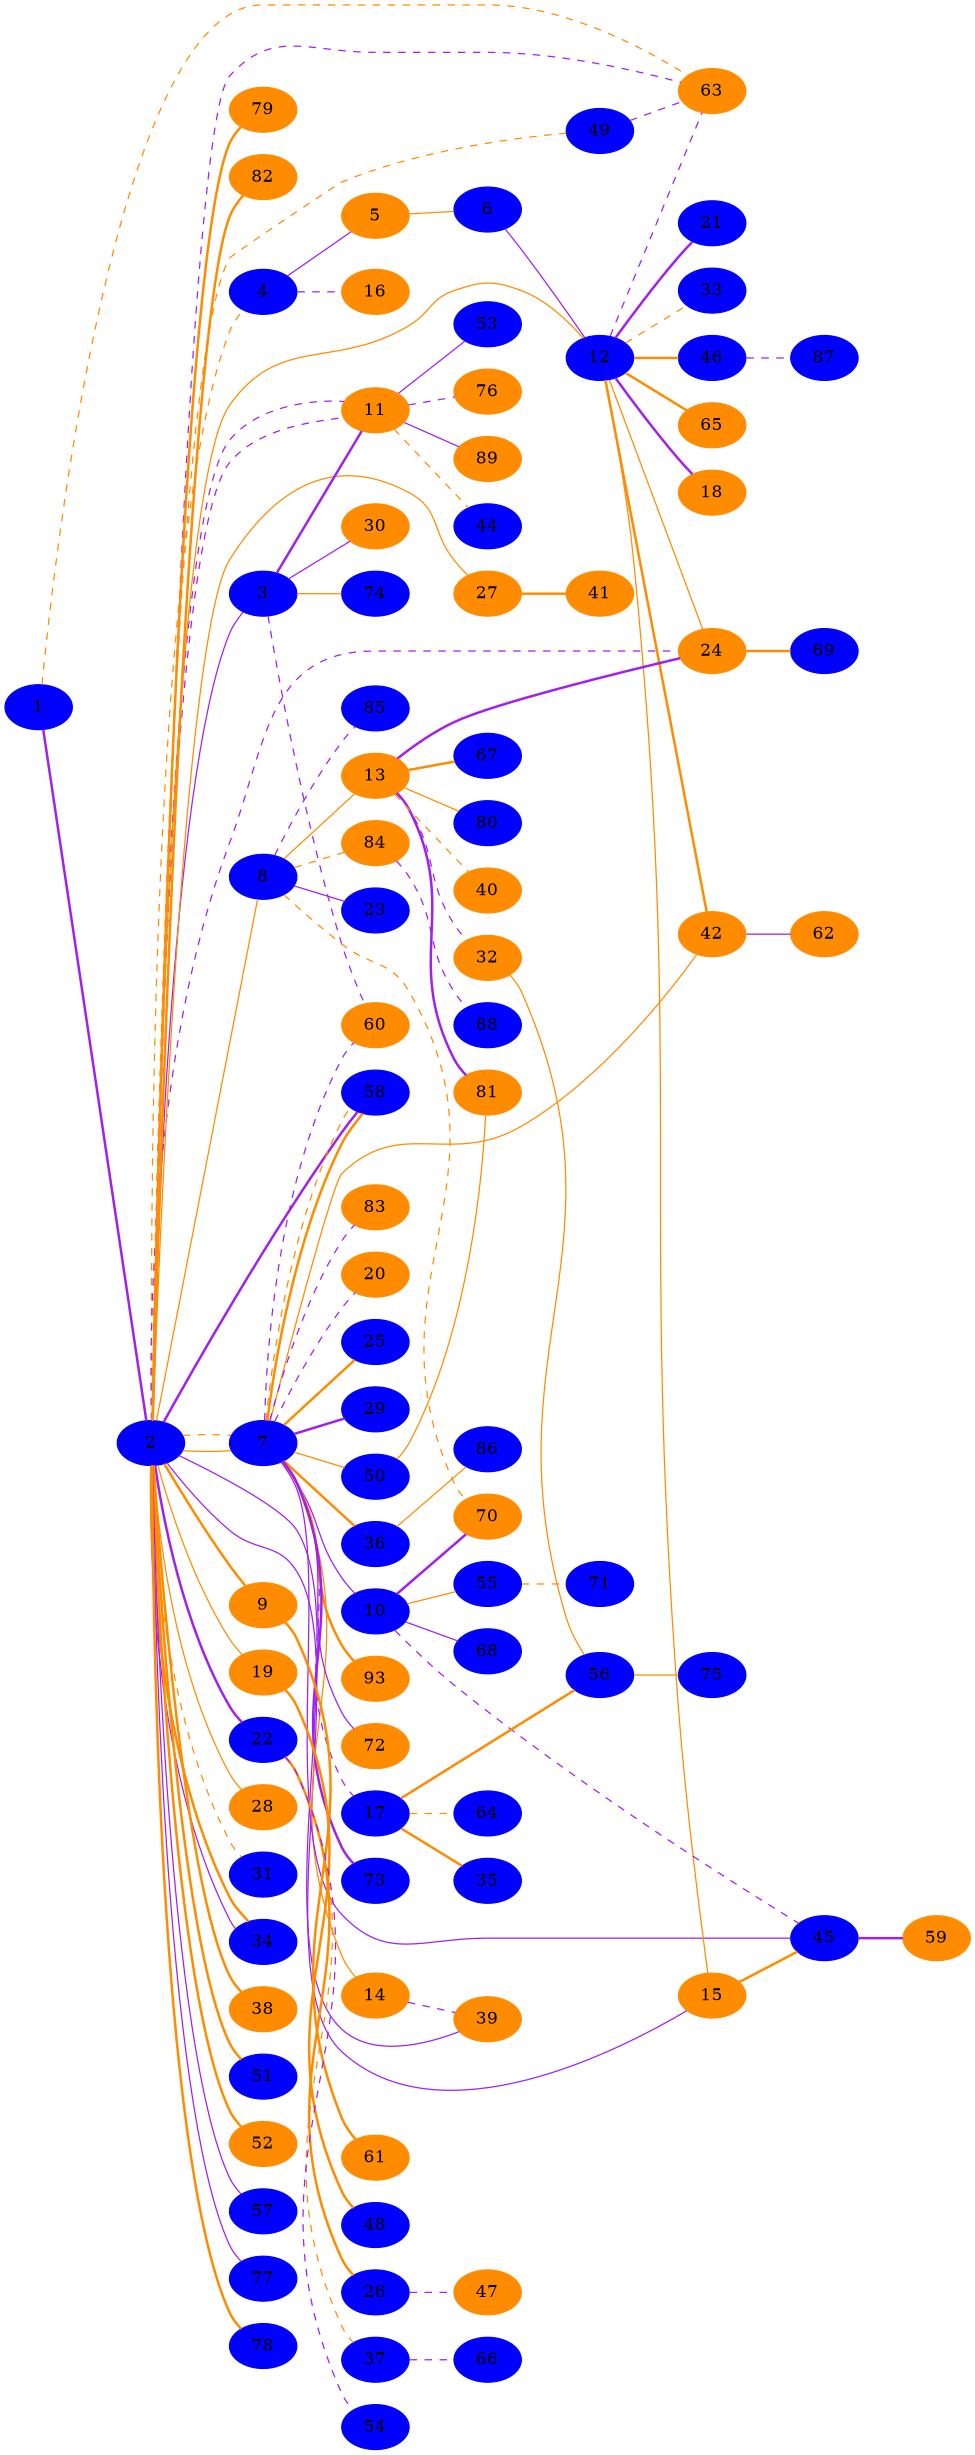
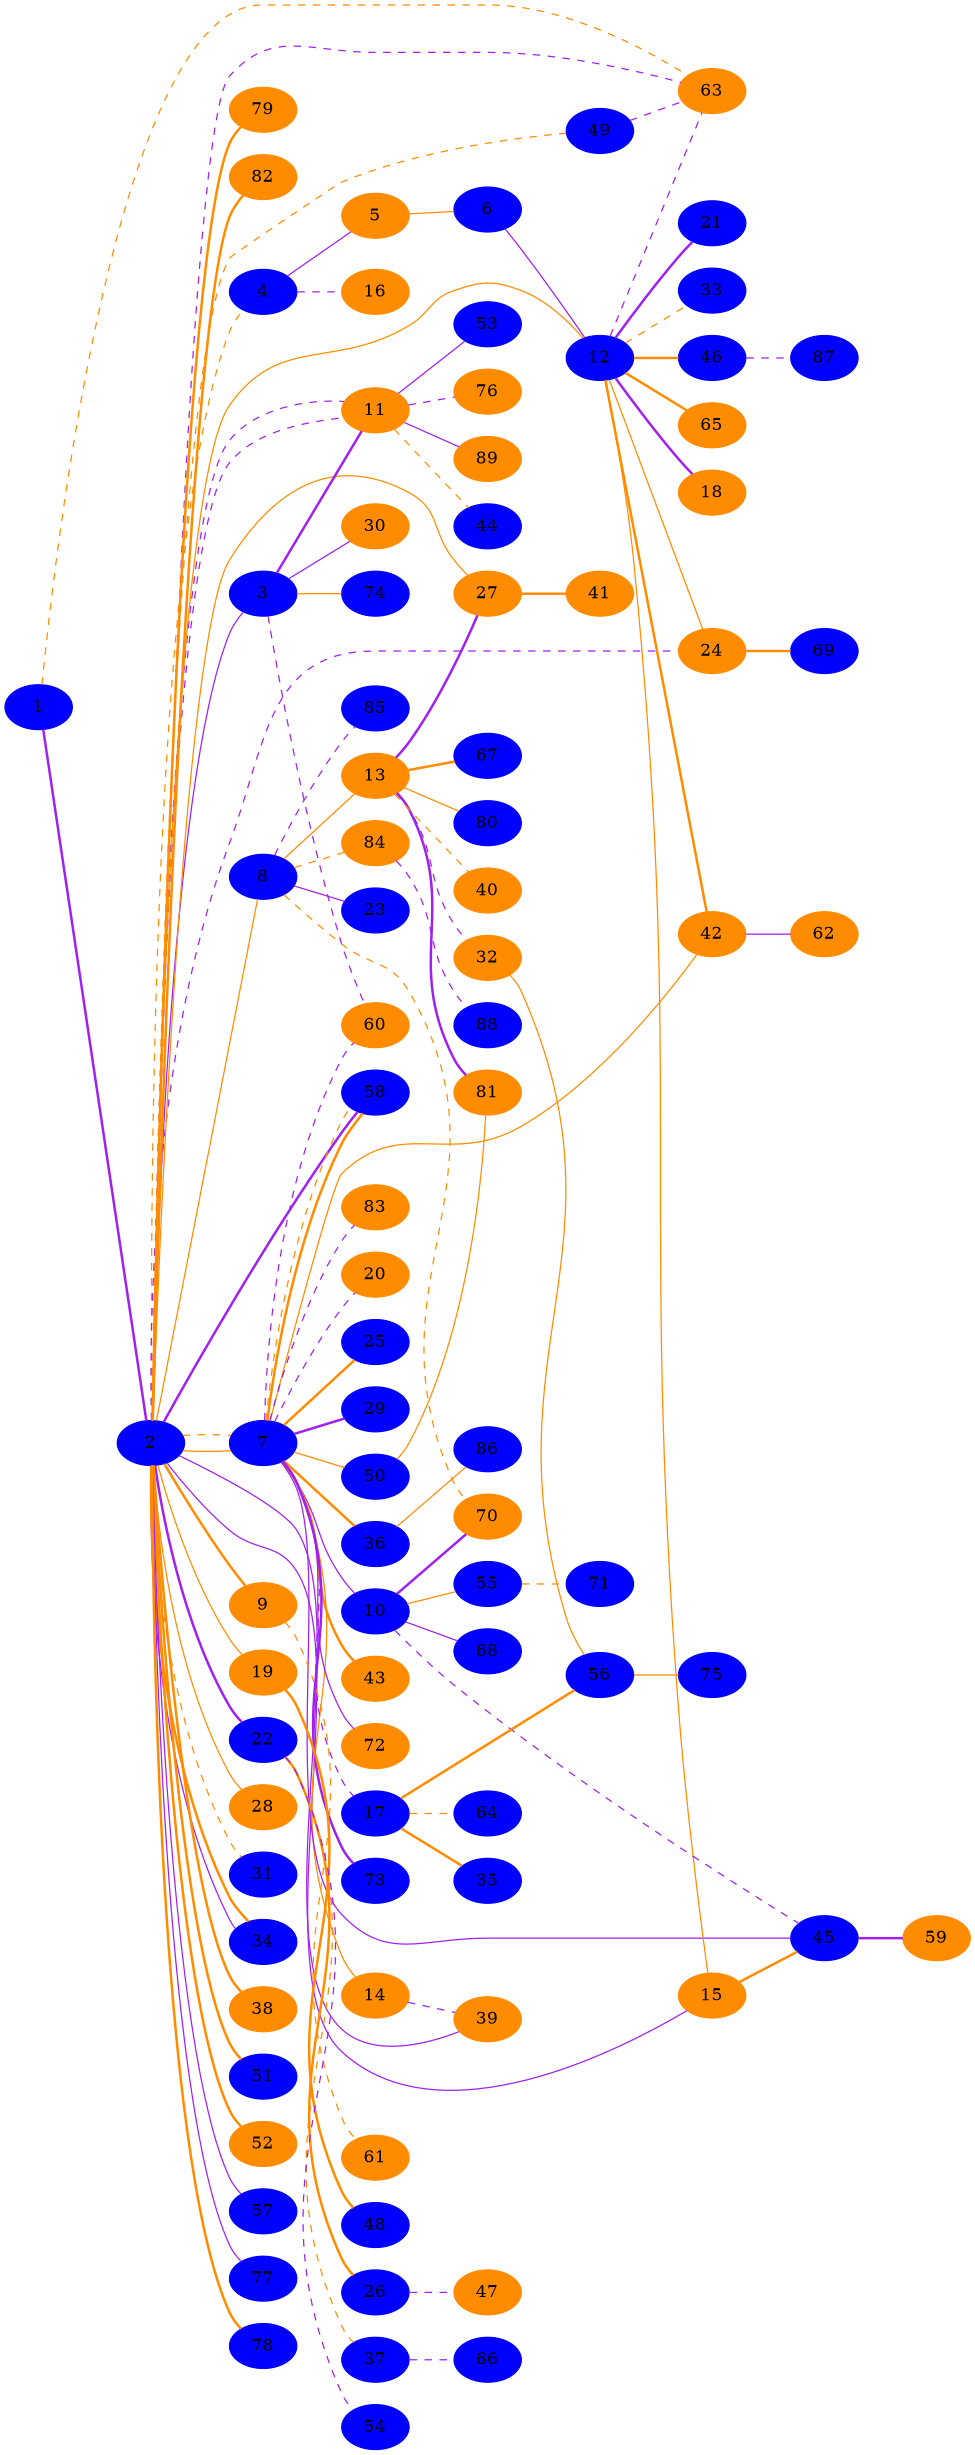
(534, 696) -> (442, 689)
(375, 1679) -> (375, 1679)
(330, 1774) -> (330, 1774)
